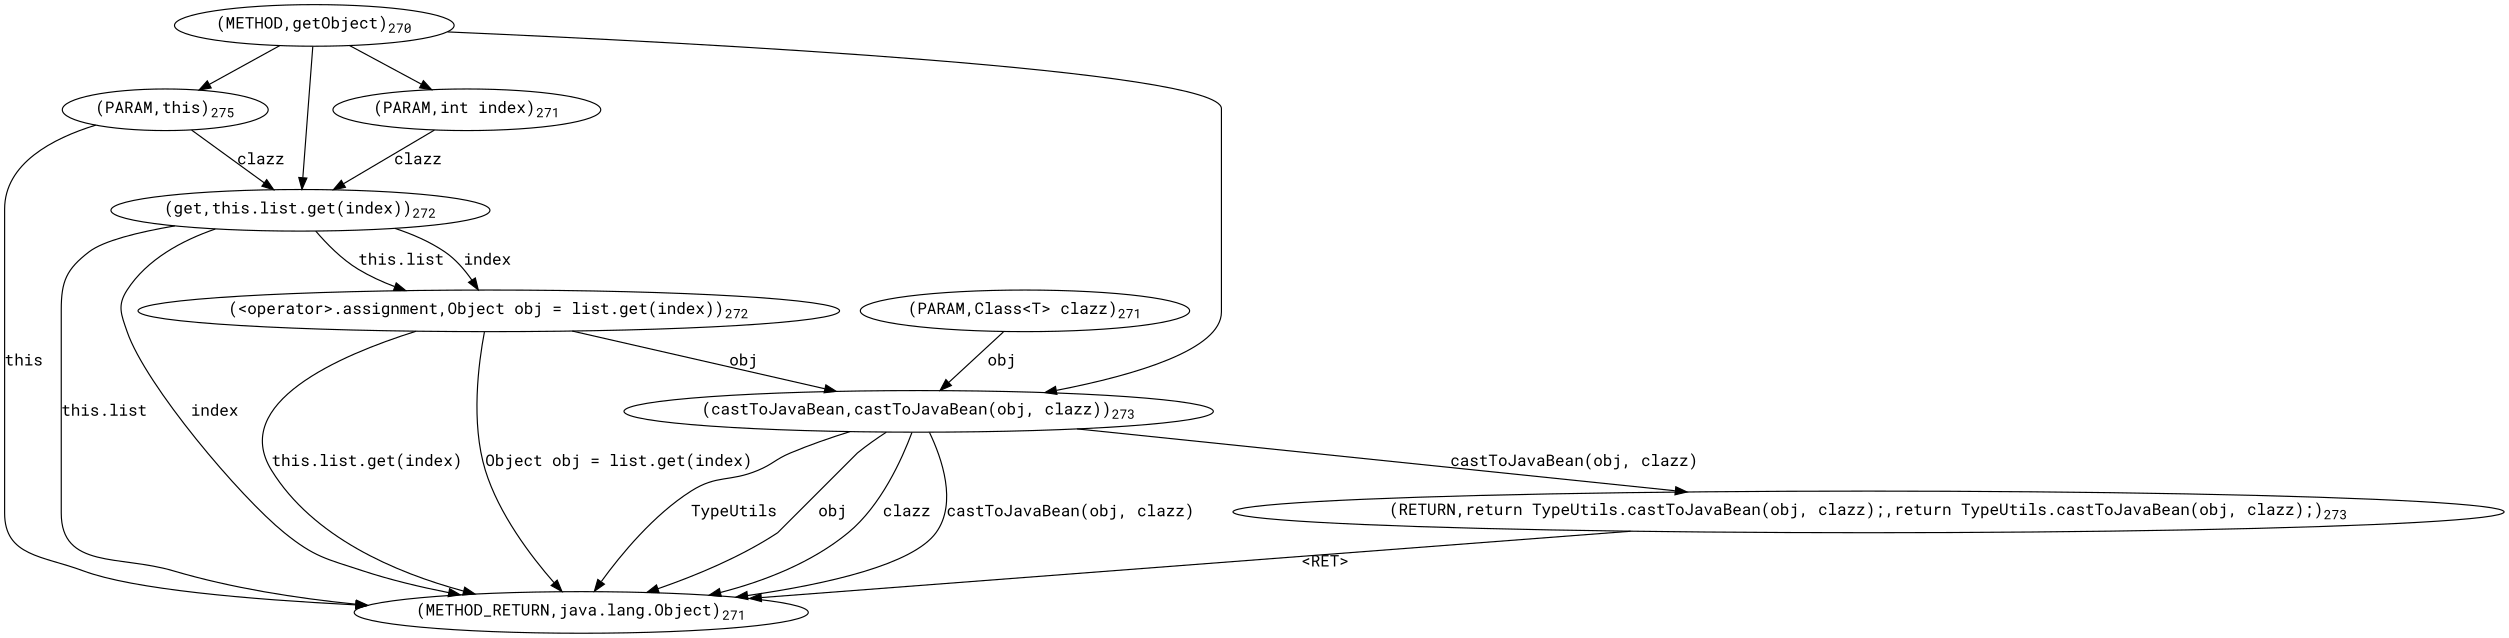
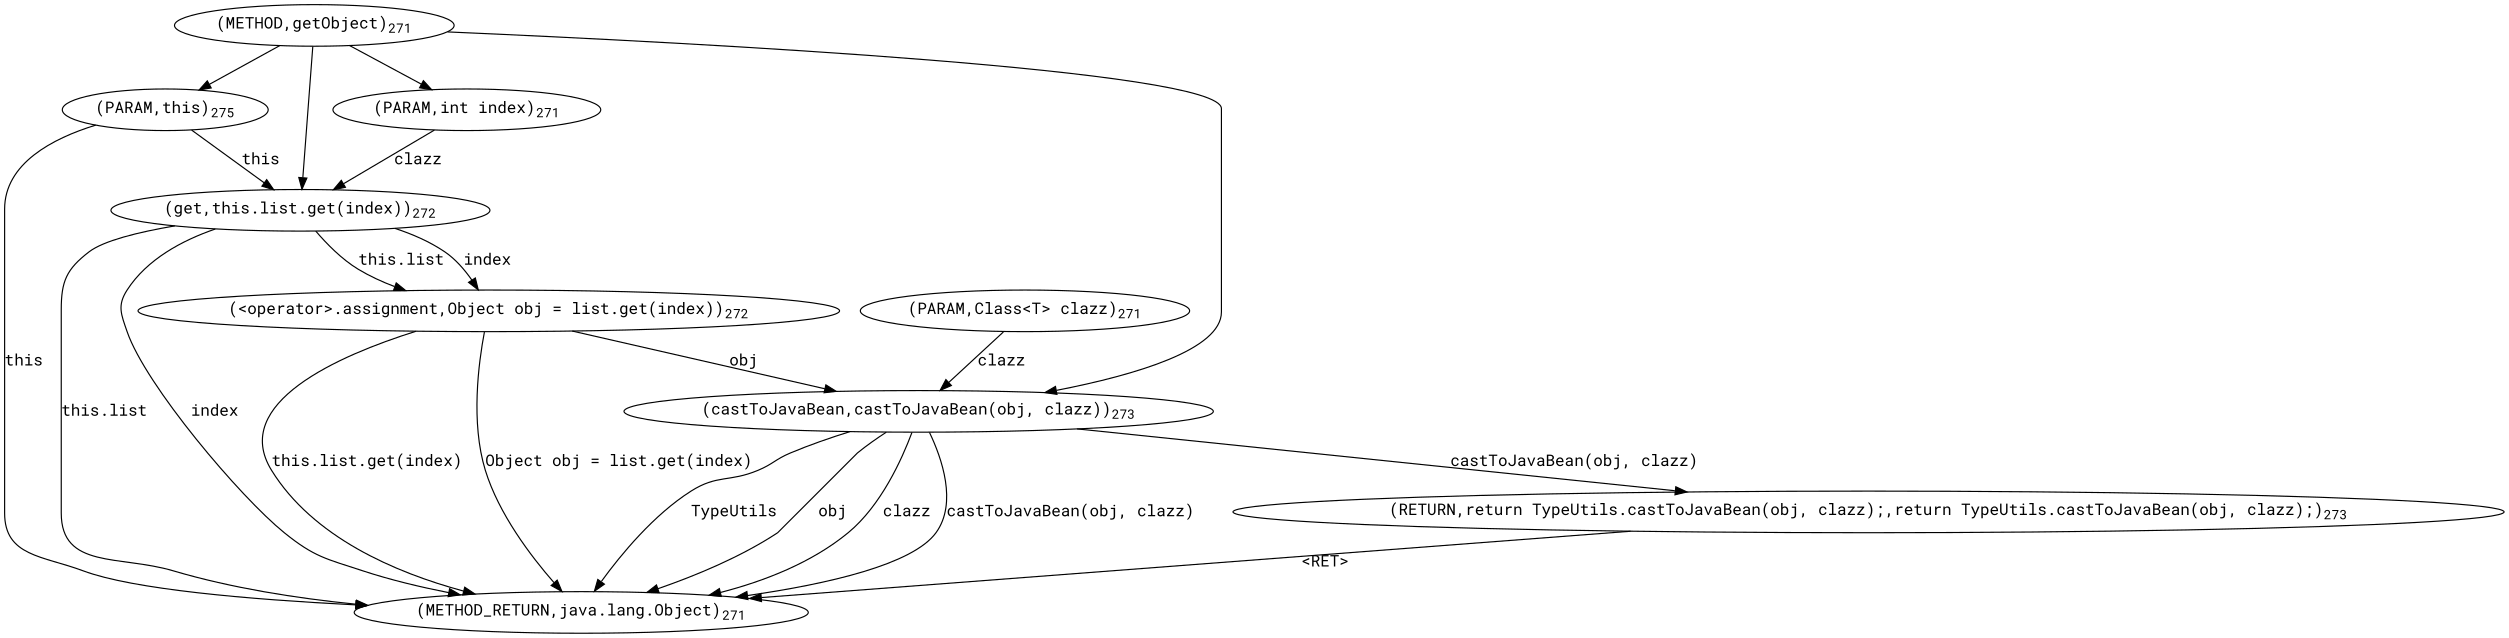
(400, 24) -> (400, 24)
(261, 160) -> (261, 160)
(1002, 361) -> (1002, 361)
